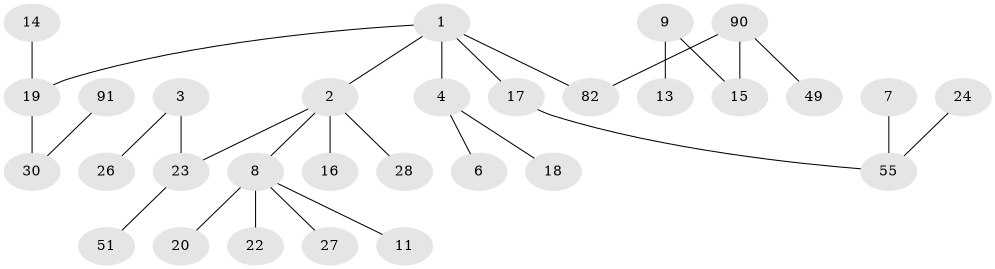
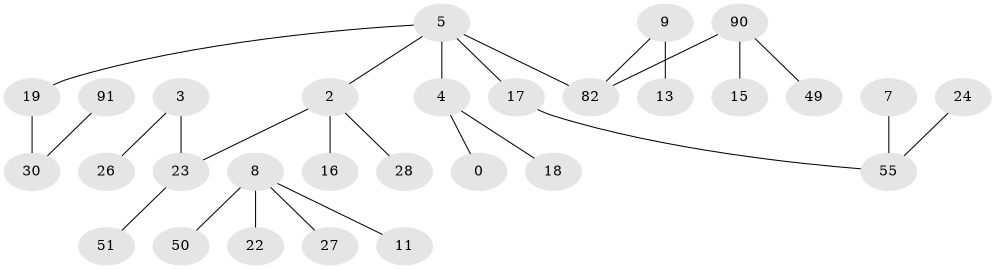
(32, 23) -> none
(442, 23) -> (442, 23)
(702, 60) -> (628, 60)
(293, 134) -> none
(479, 172) -> (479, 172)
(181, 246) -> (181, 246)
